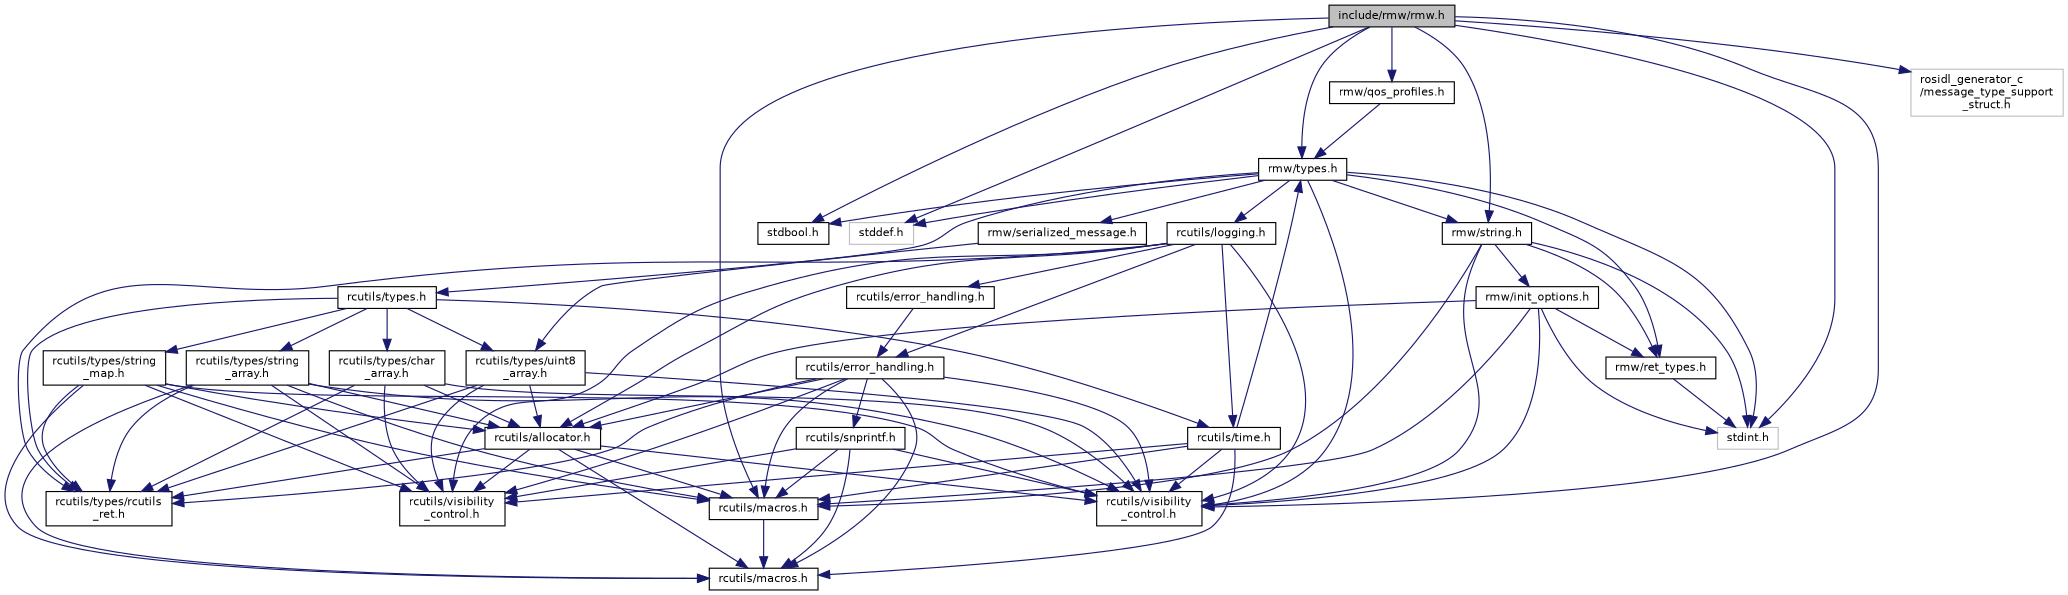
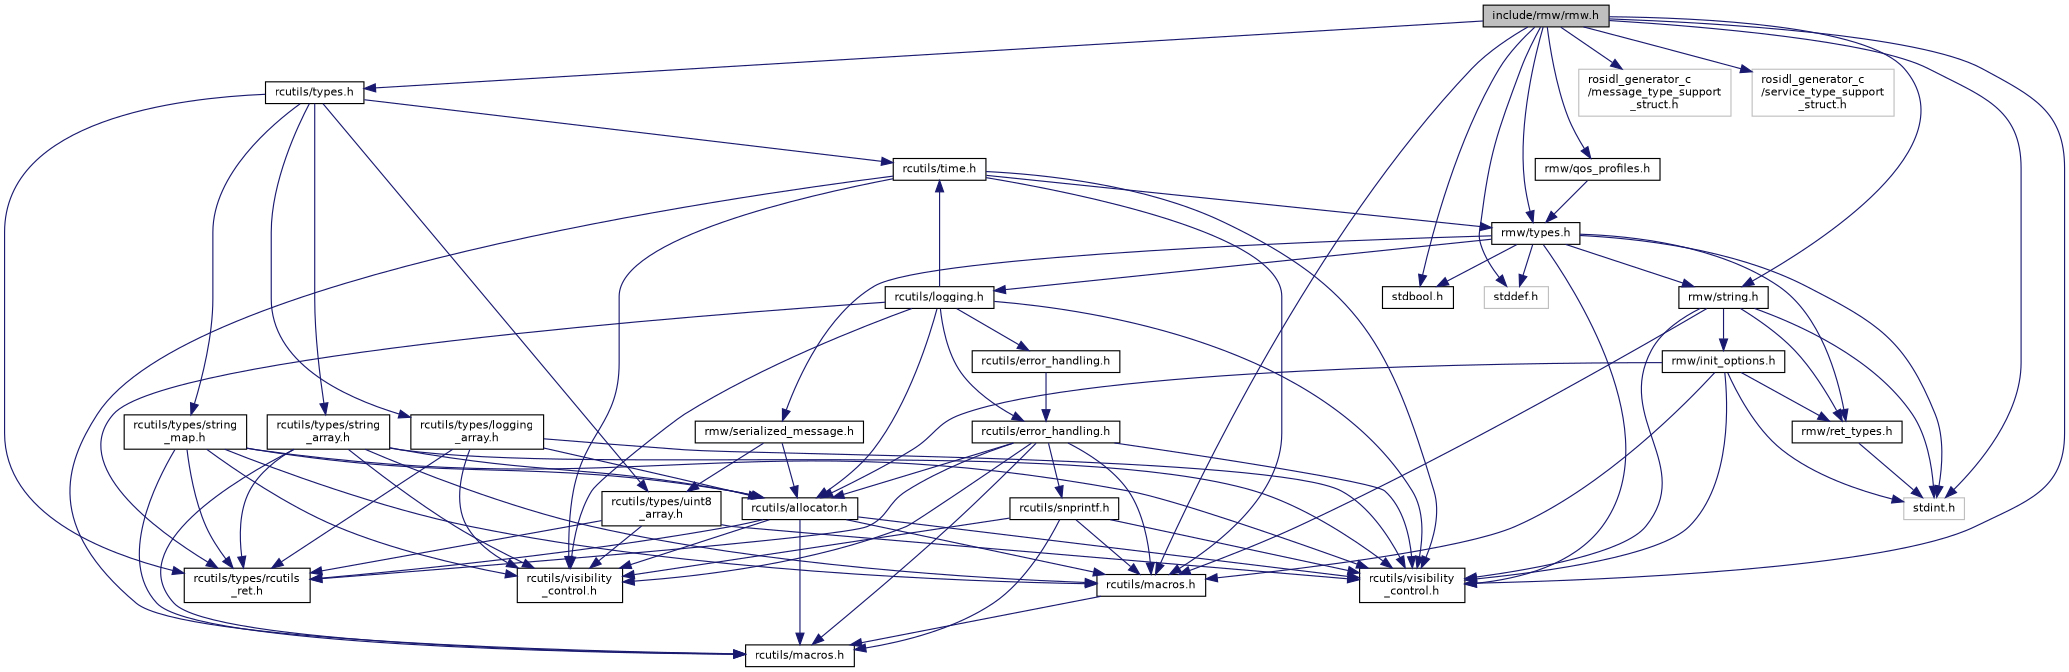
none -> (1823, 93)
(938, 239) -> (929, 54)
(387, 368) -> (477, 432)
(534, 401) -> (789, 468)
